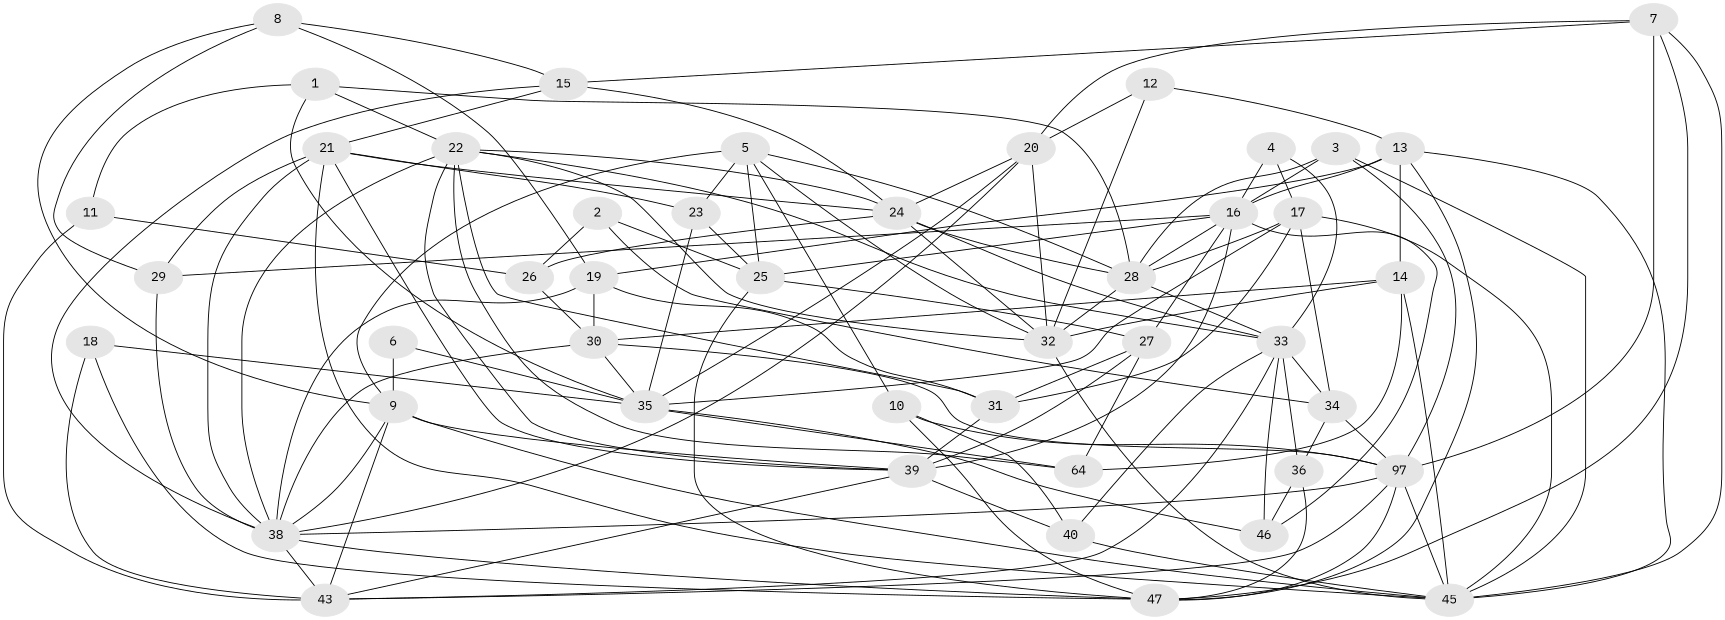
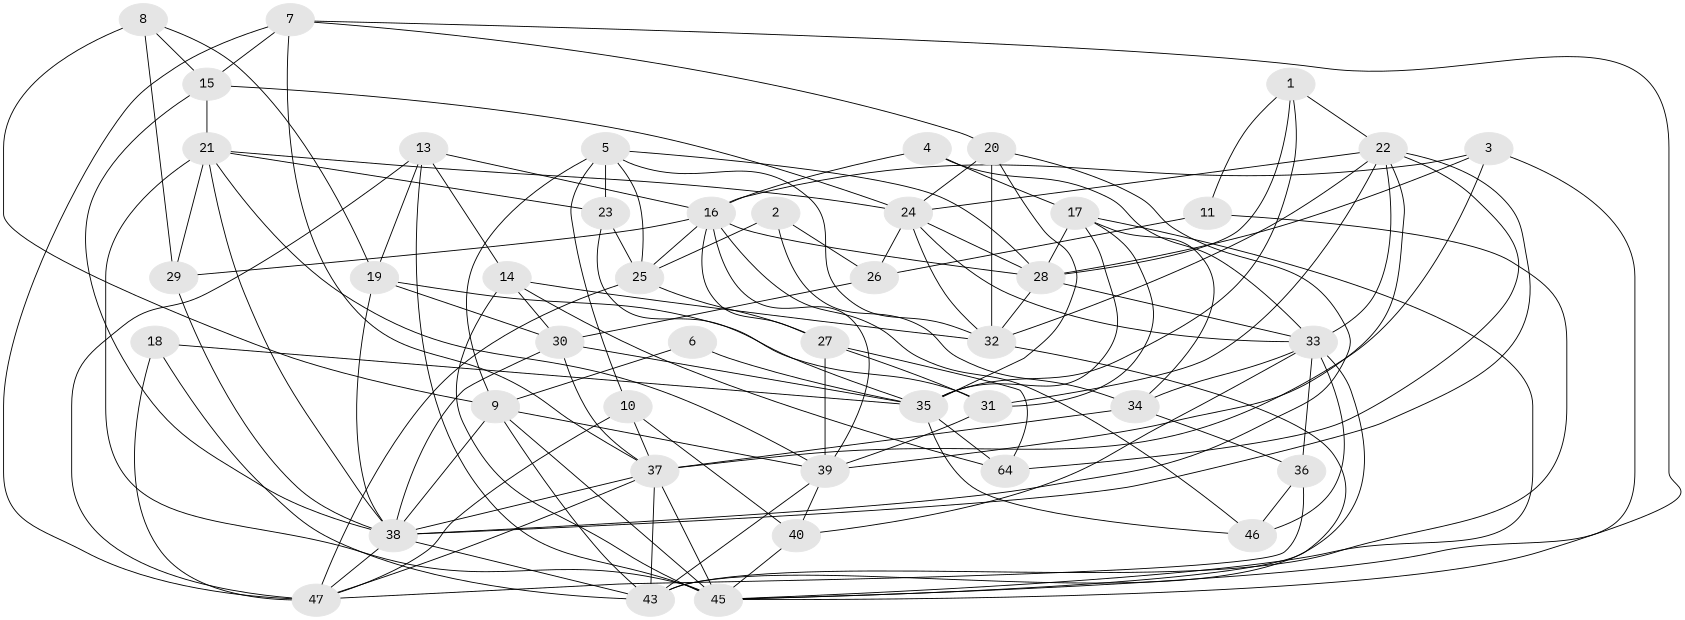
(1150, 84) -> none
(1399, 471) -> (655, 471)
